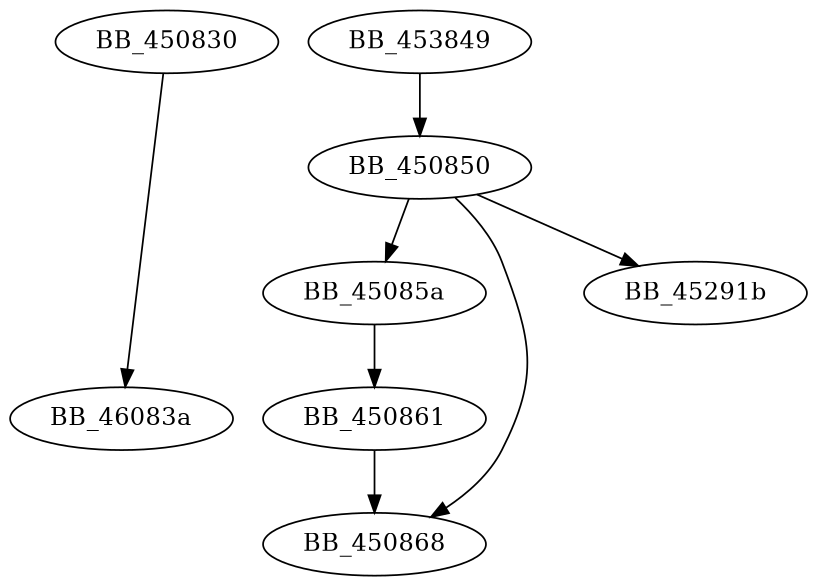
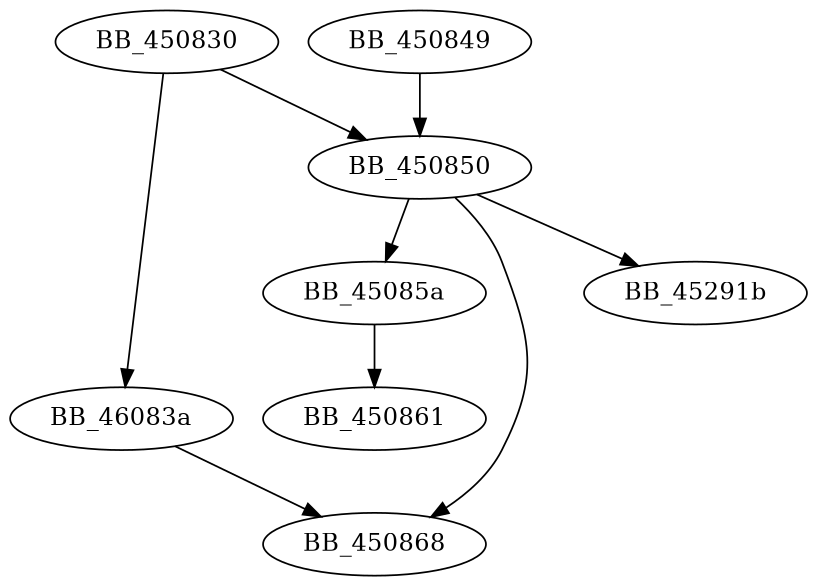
(420, 42) -> (420, 42)
none -> (286, 101)
(375, 473) -> (240, 478)
